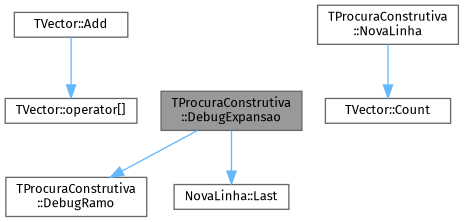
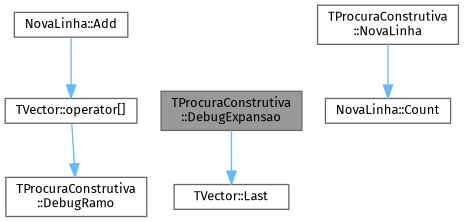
(71, 25) -> (71, 25)
(388, 111) -> (388, 111)
(160, 151) -> (73, 143)
(231, 197) -> (231, 197)
